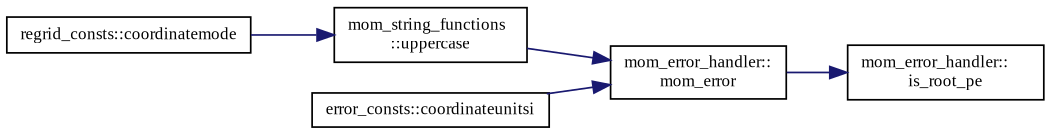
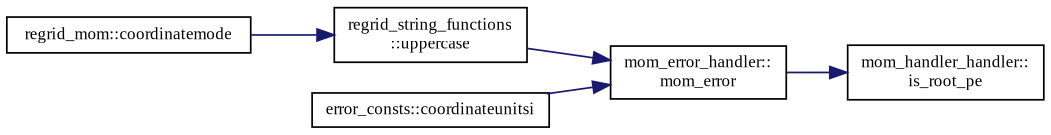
(129, 35) -> (129, 35)
(431, 35) -> (431, 35)
(946, 72) -> (946, 72)
